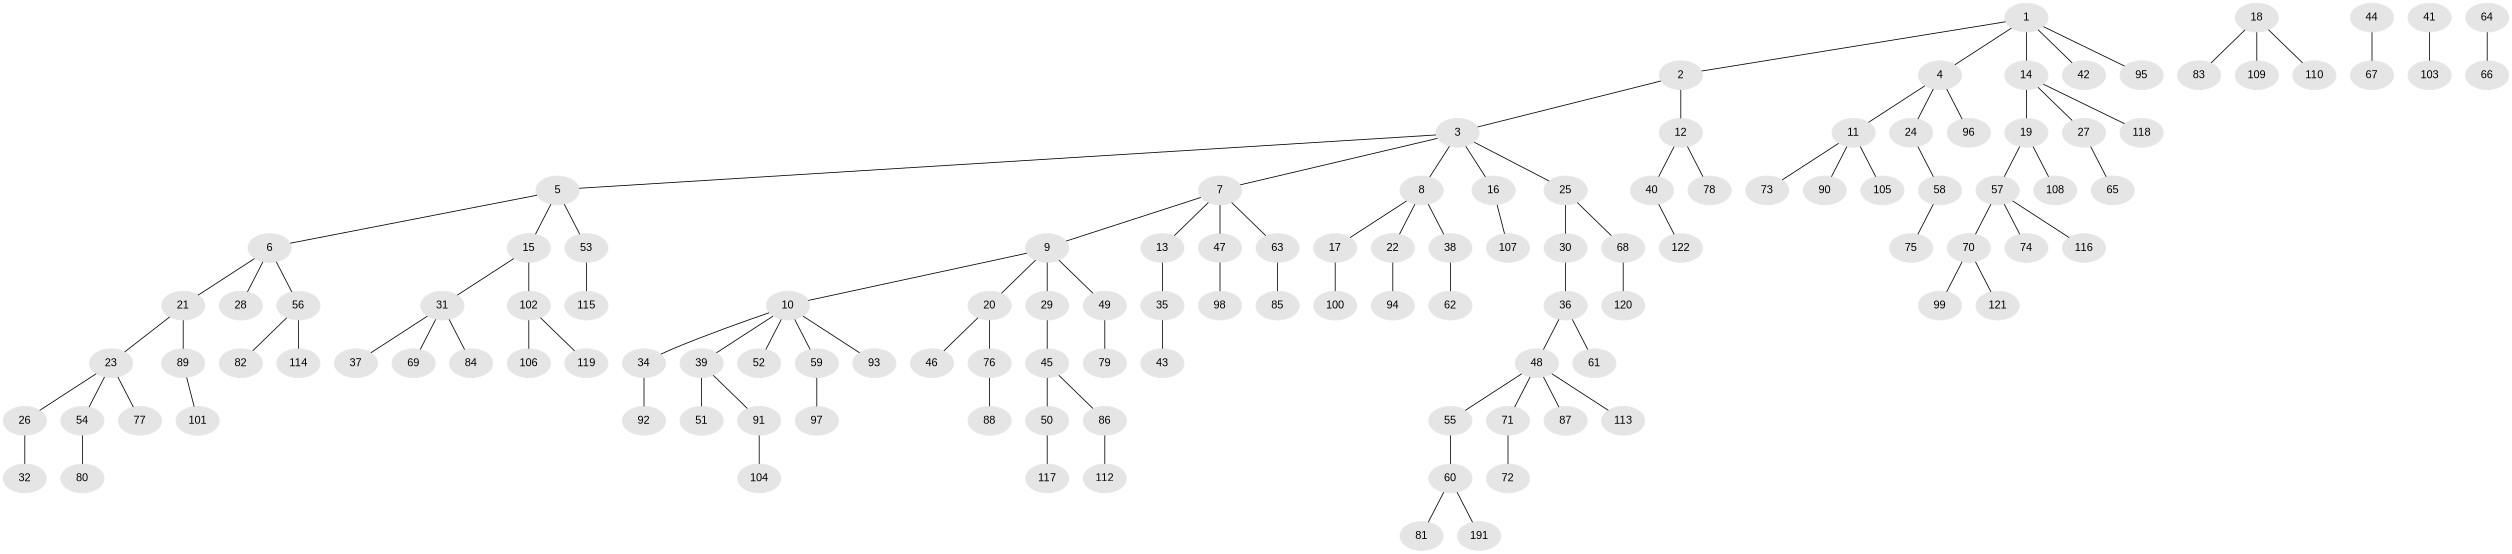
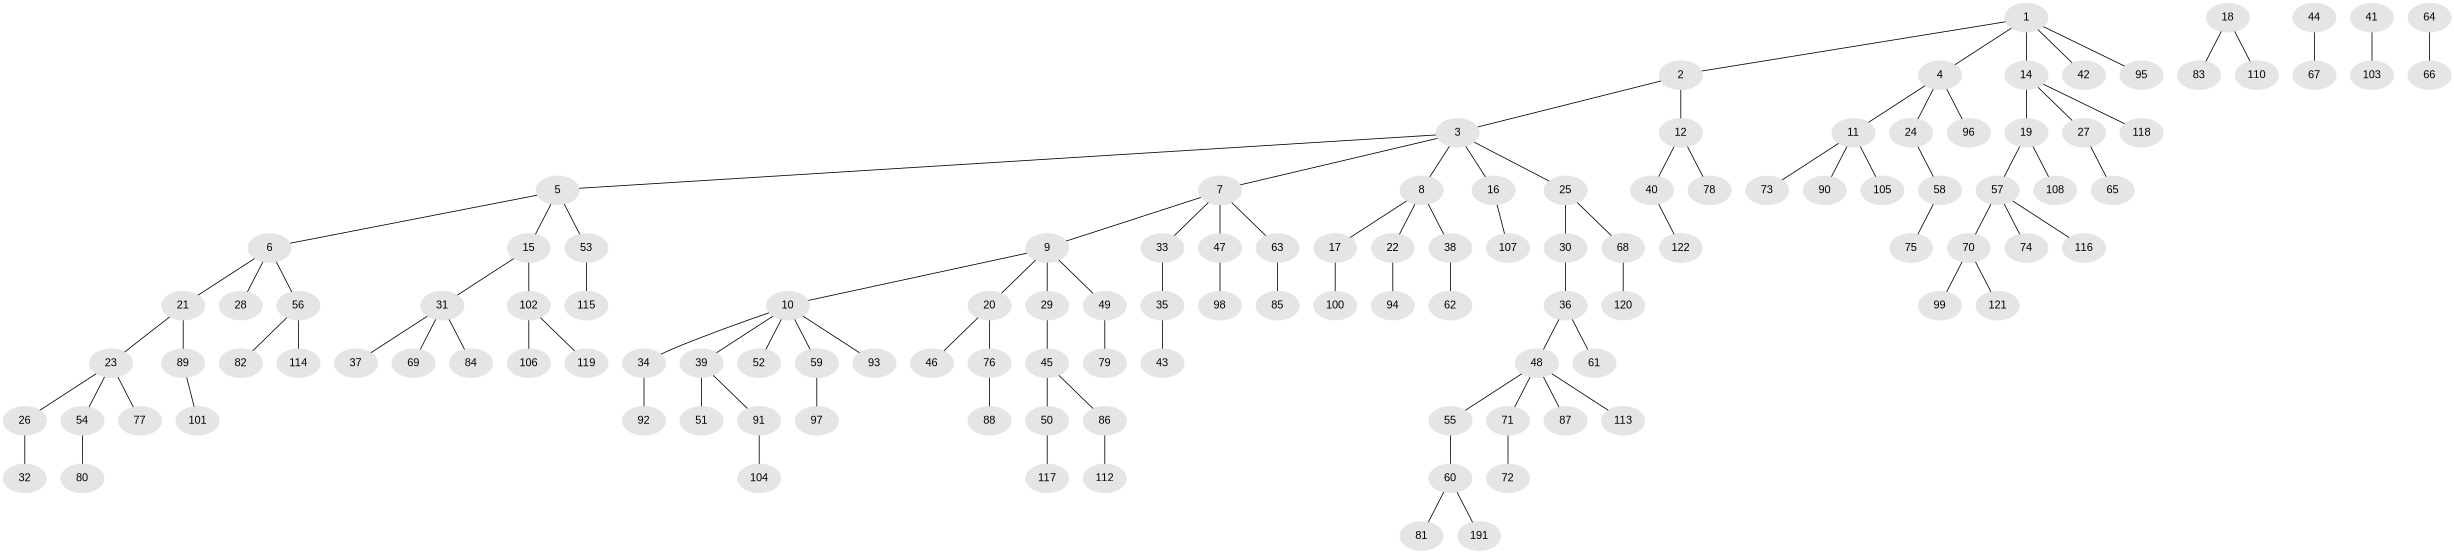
(2257, 75) -> none
(1162, 248) -> (1162, 248)
